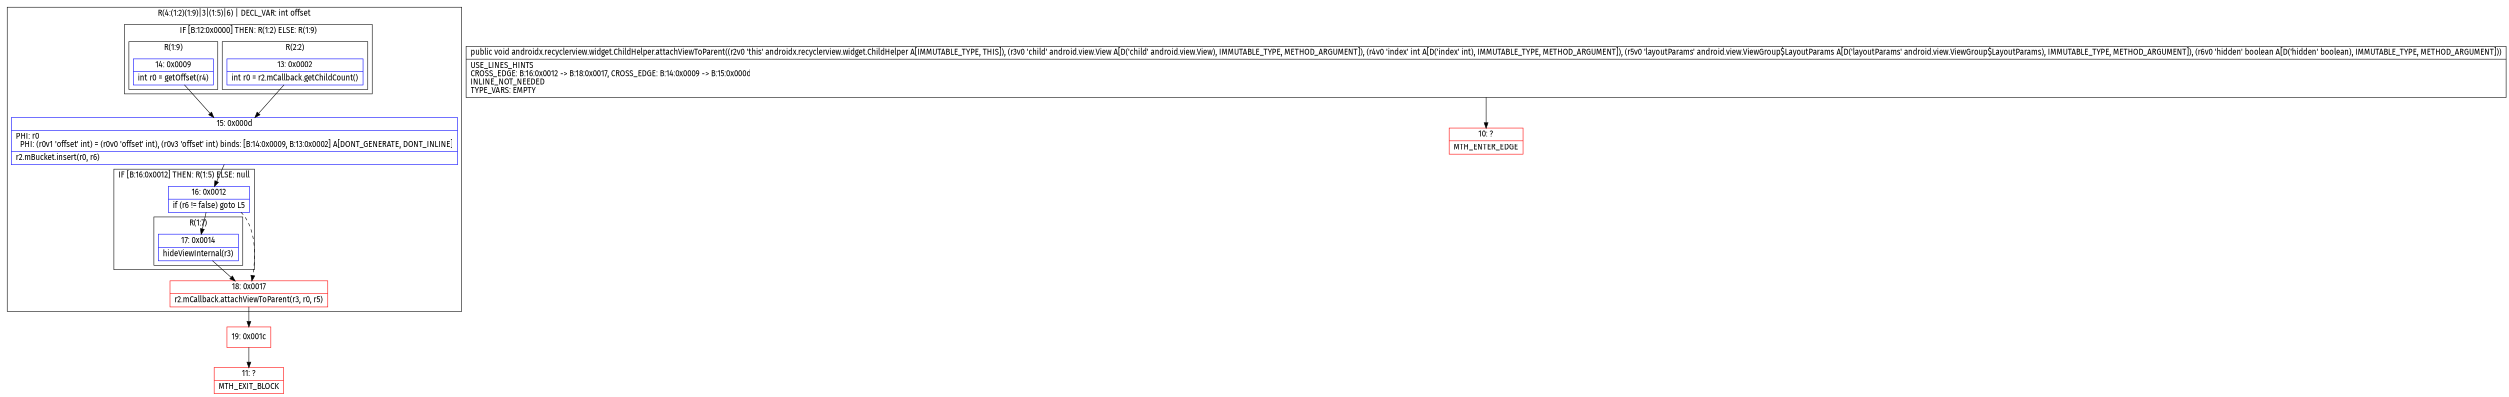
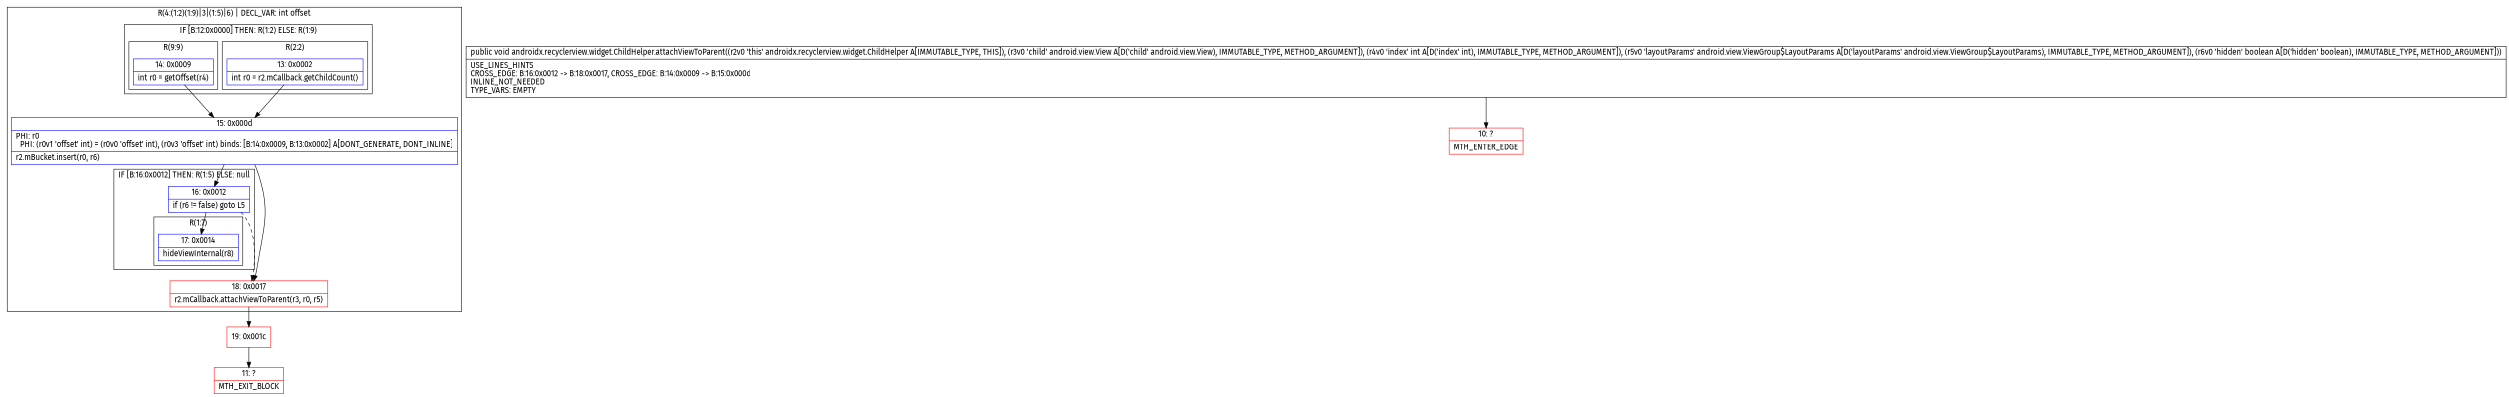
(173, 48) -> (173, 48)
(198, 254) -> (198, 254)
(226, 273) -> (265, 220)
